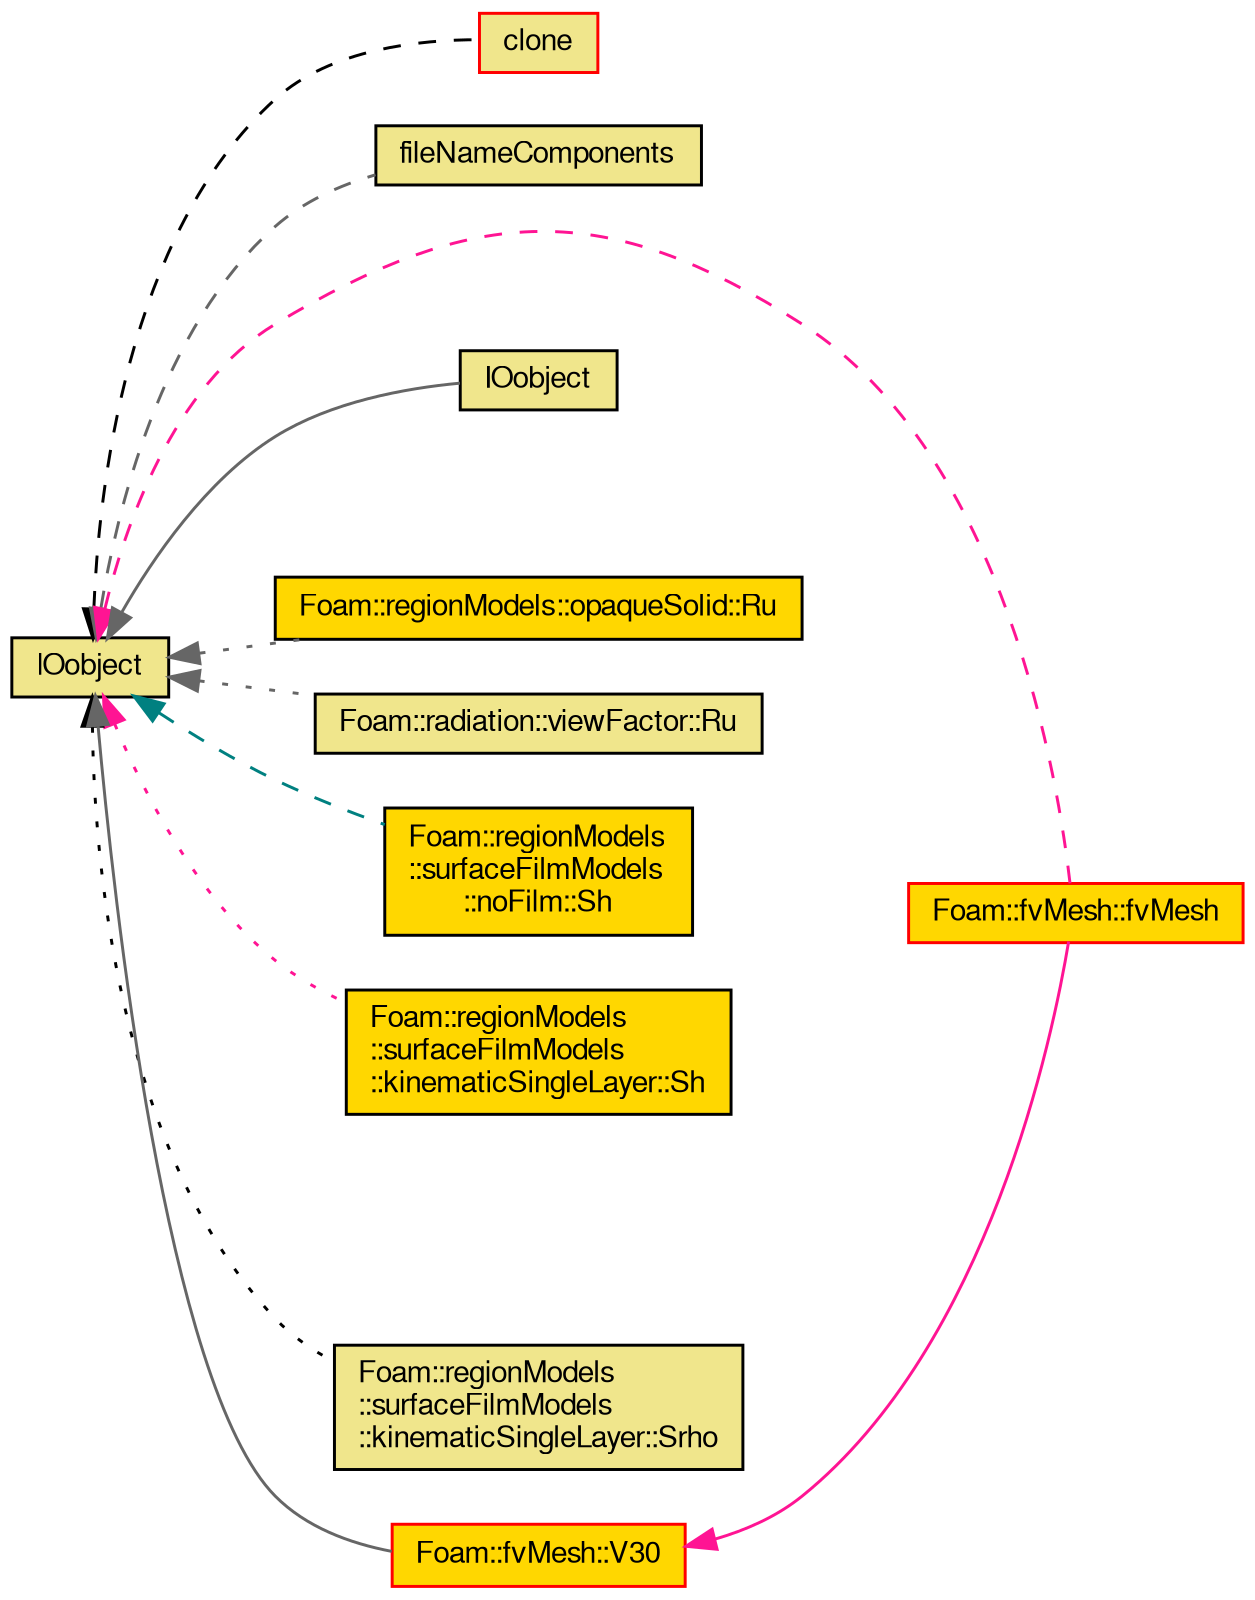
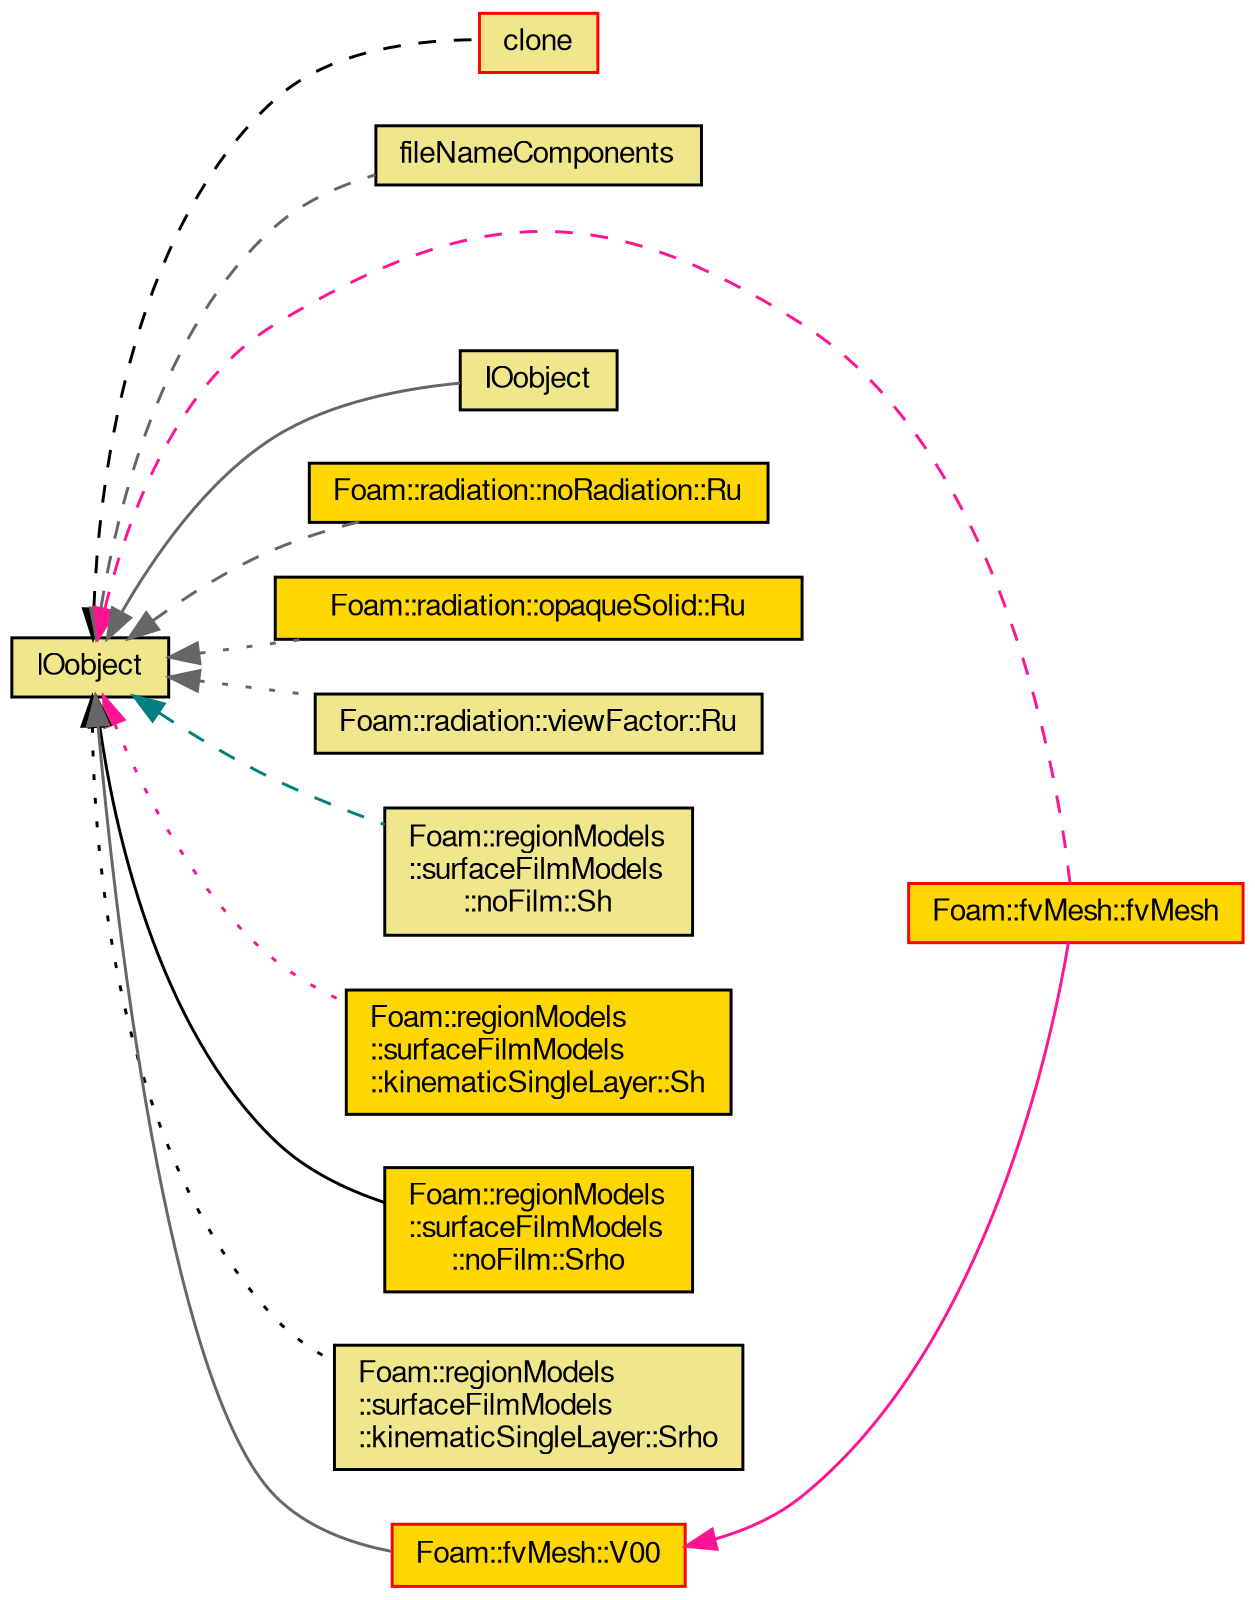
none -> (539, 493)
(539, 608) -> (539, 608)
(539, 872) -> (539, 872)
none -> (539, 1230)
(539, 1555) -> (539, 1555)
